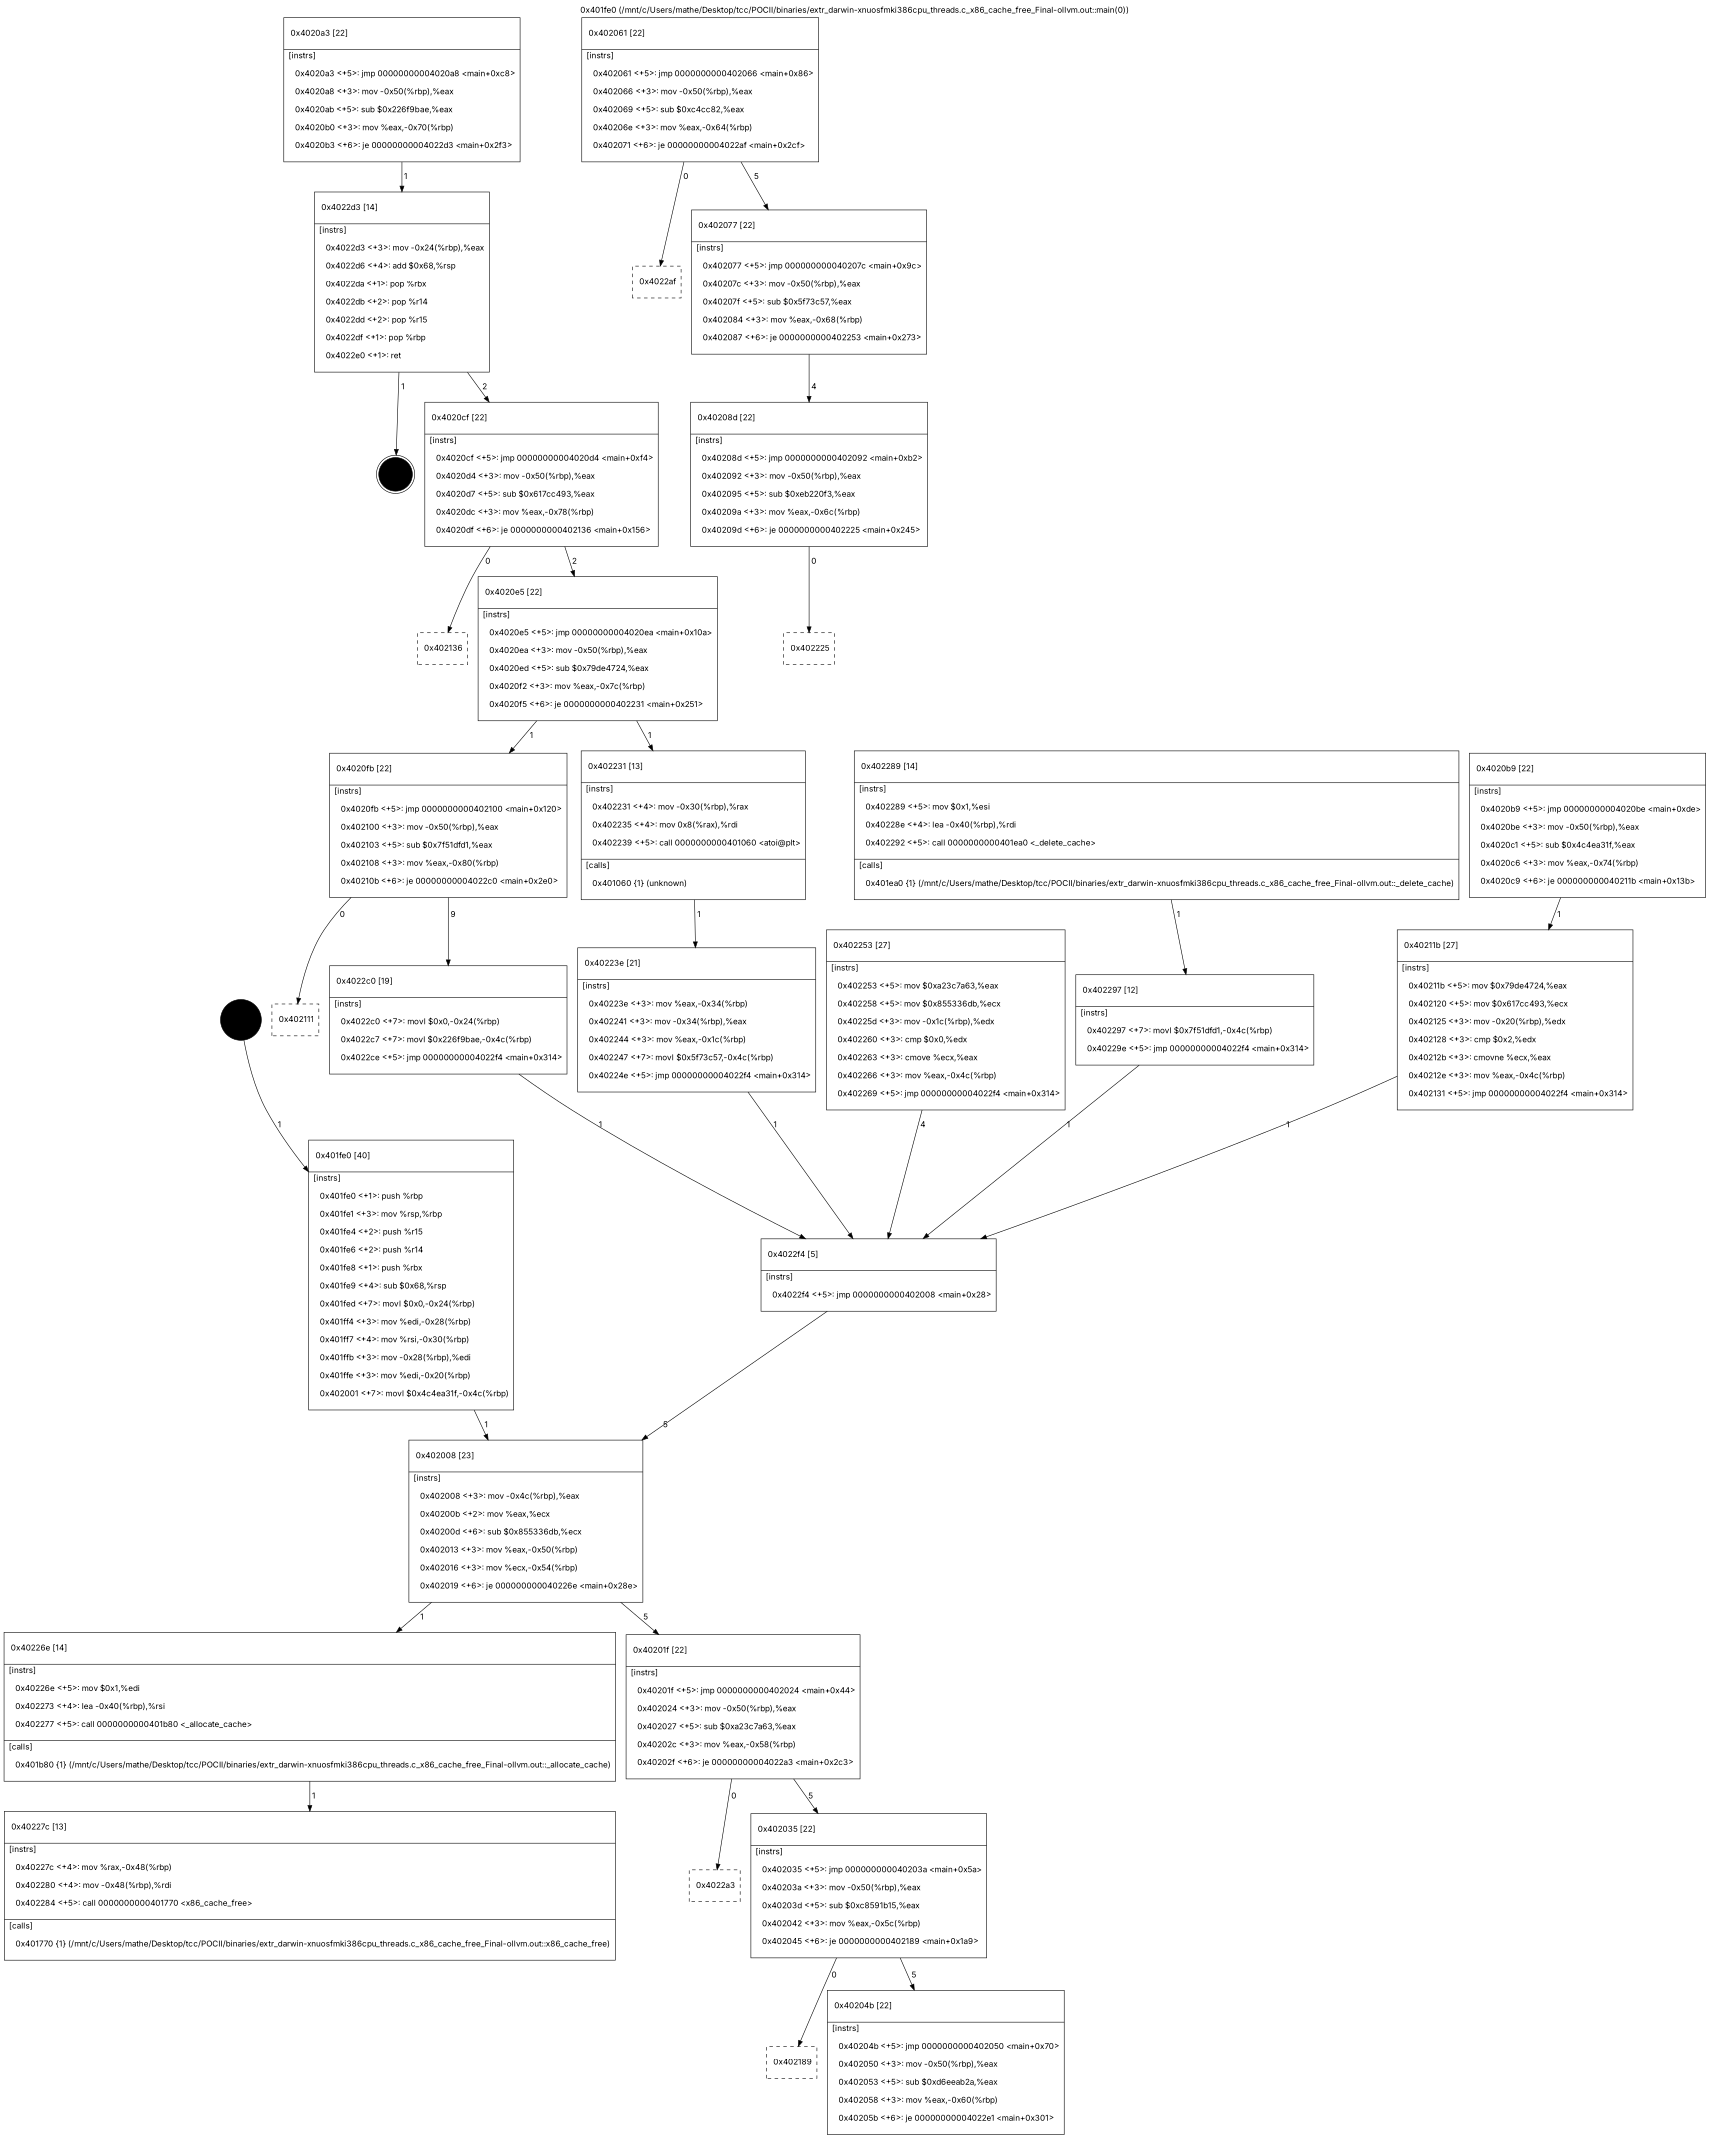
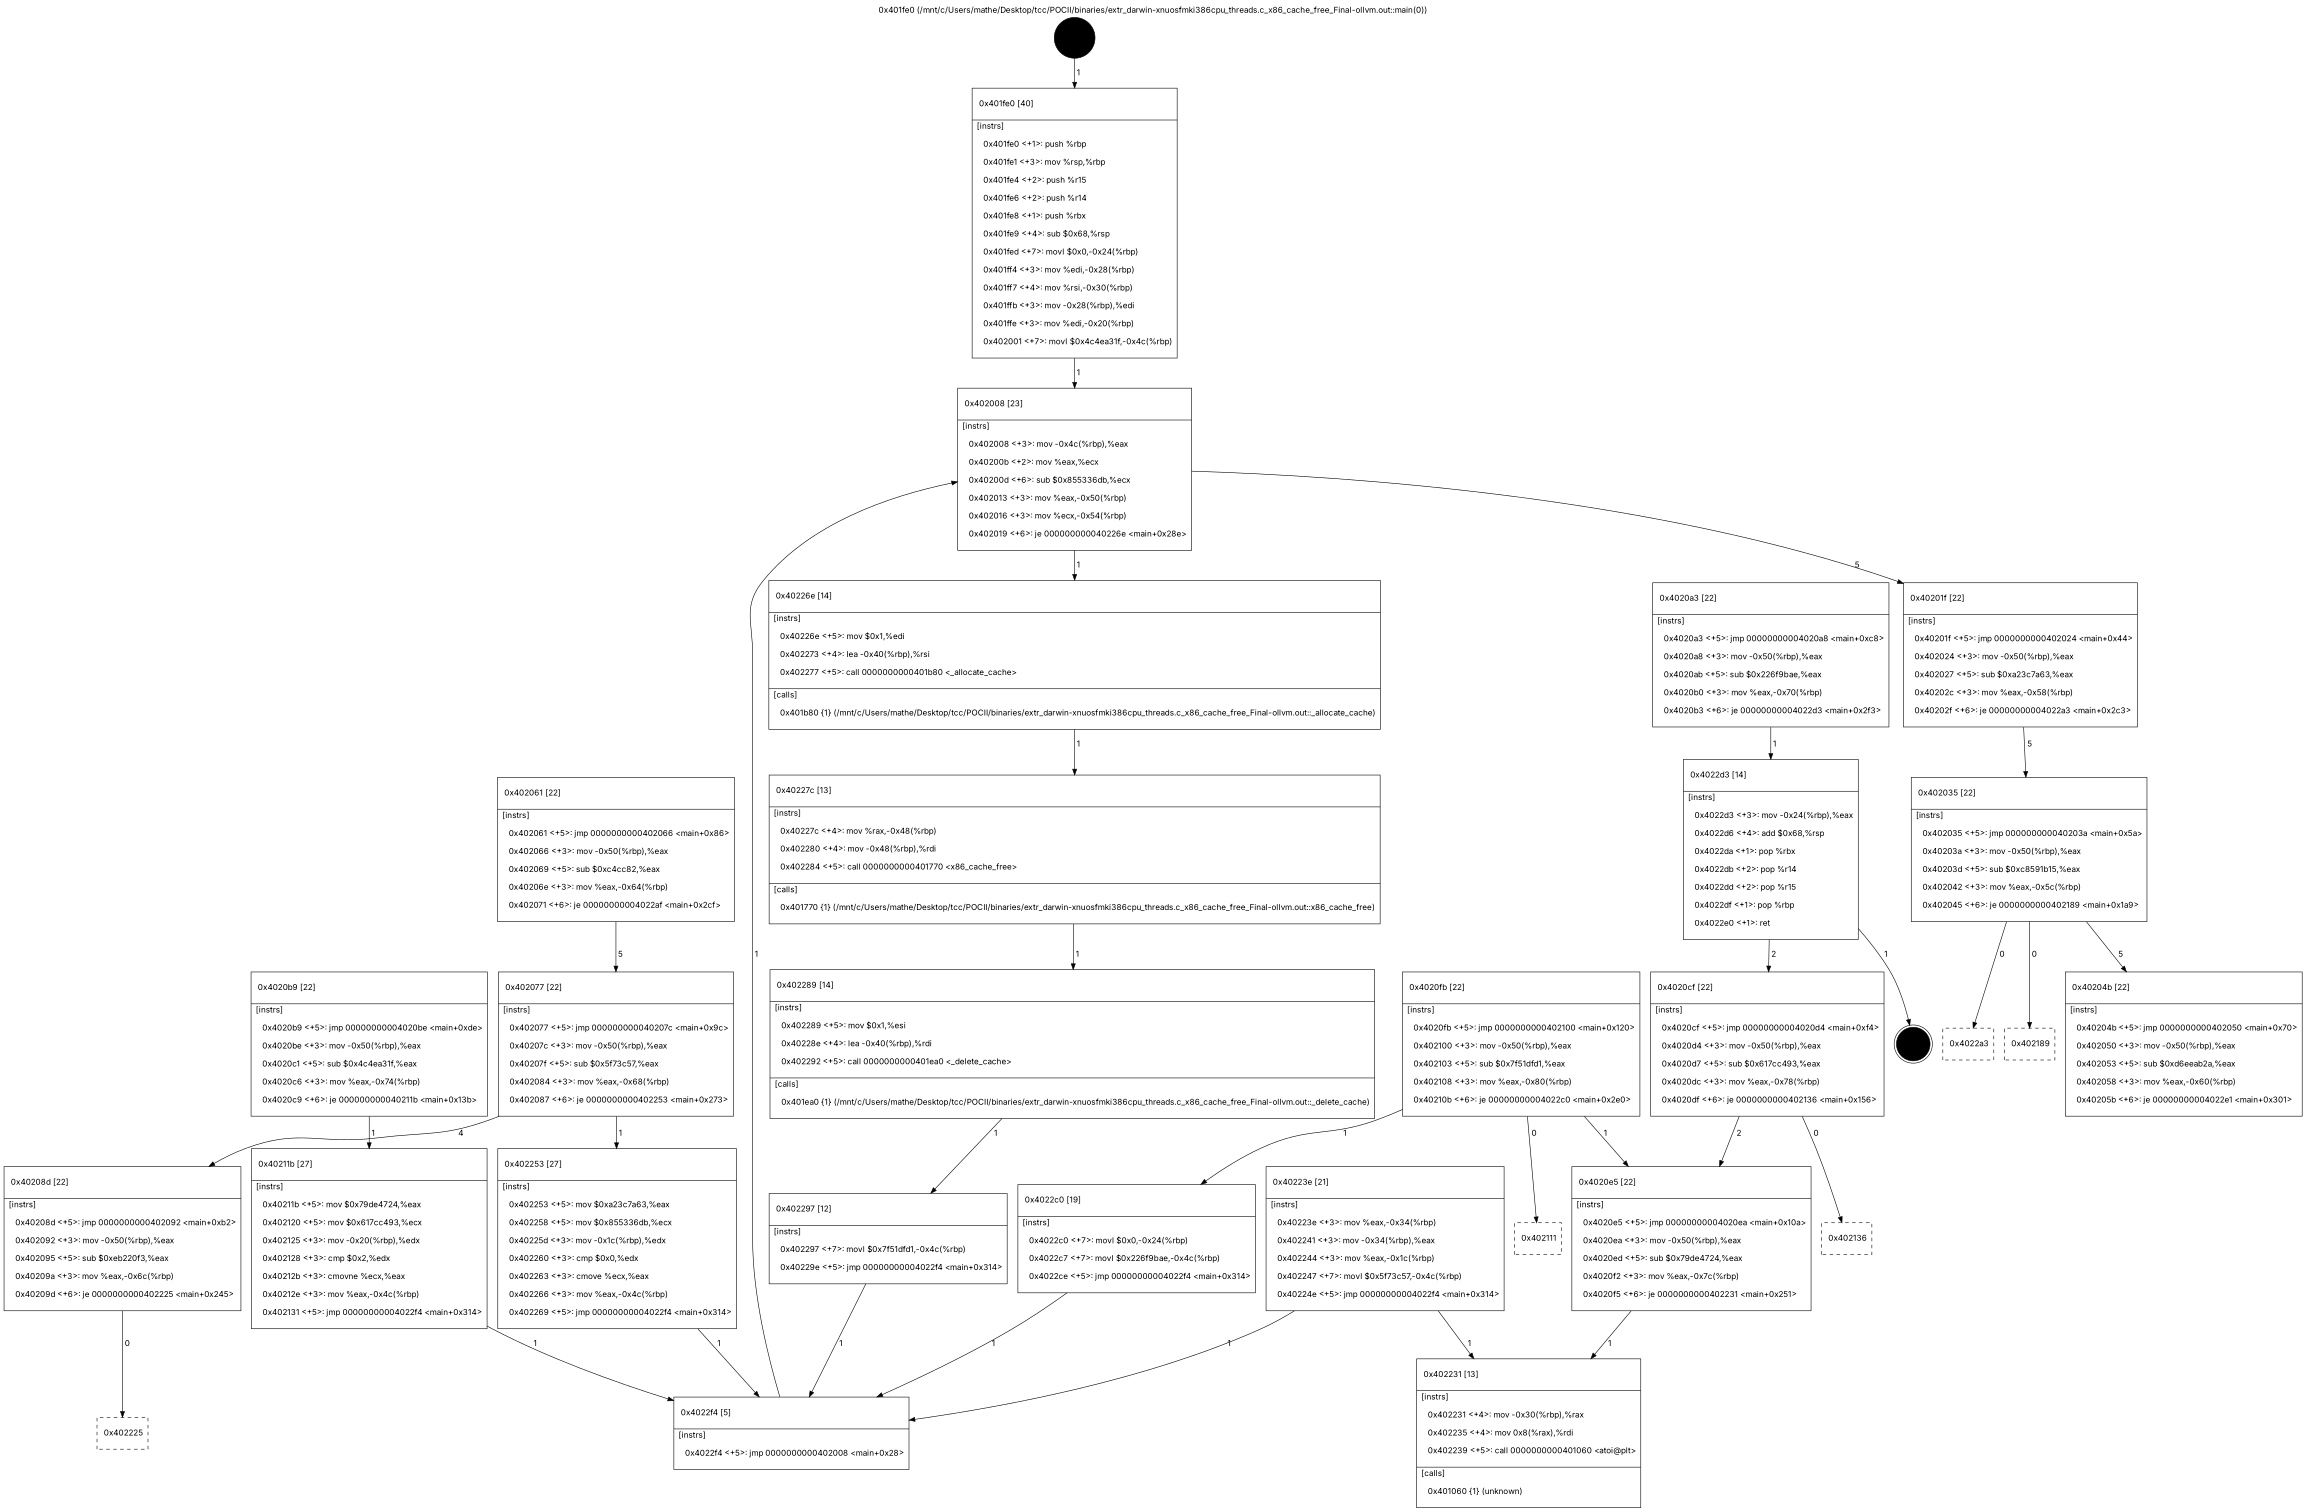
(657, 282) -> none
(525, 735) -> (1604, 1139)
(452, 915) -> (1344, 1134)
(695, 921) -> (1454, 1332)
none -> (1074, 944)
(922, 1125) -> (718, 1344)
none -> (616, 1130)
(665, 1425) -> (756, 955)
(725, 1821) -> (1991, 972)
